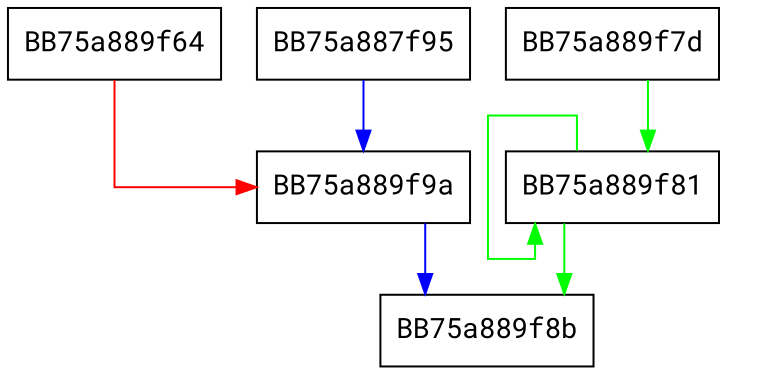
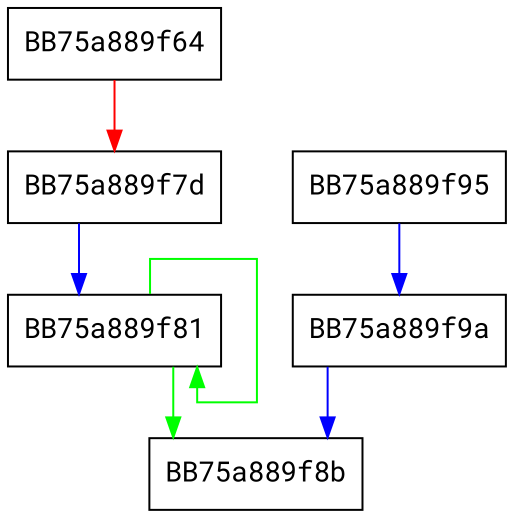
(363, 44) -> (399, 187)
(648, 105) -> (79, 249)
(122, 187) -> (115, 105)
